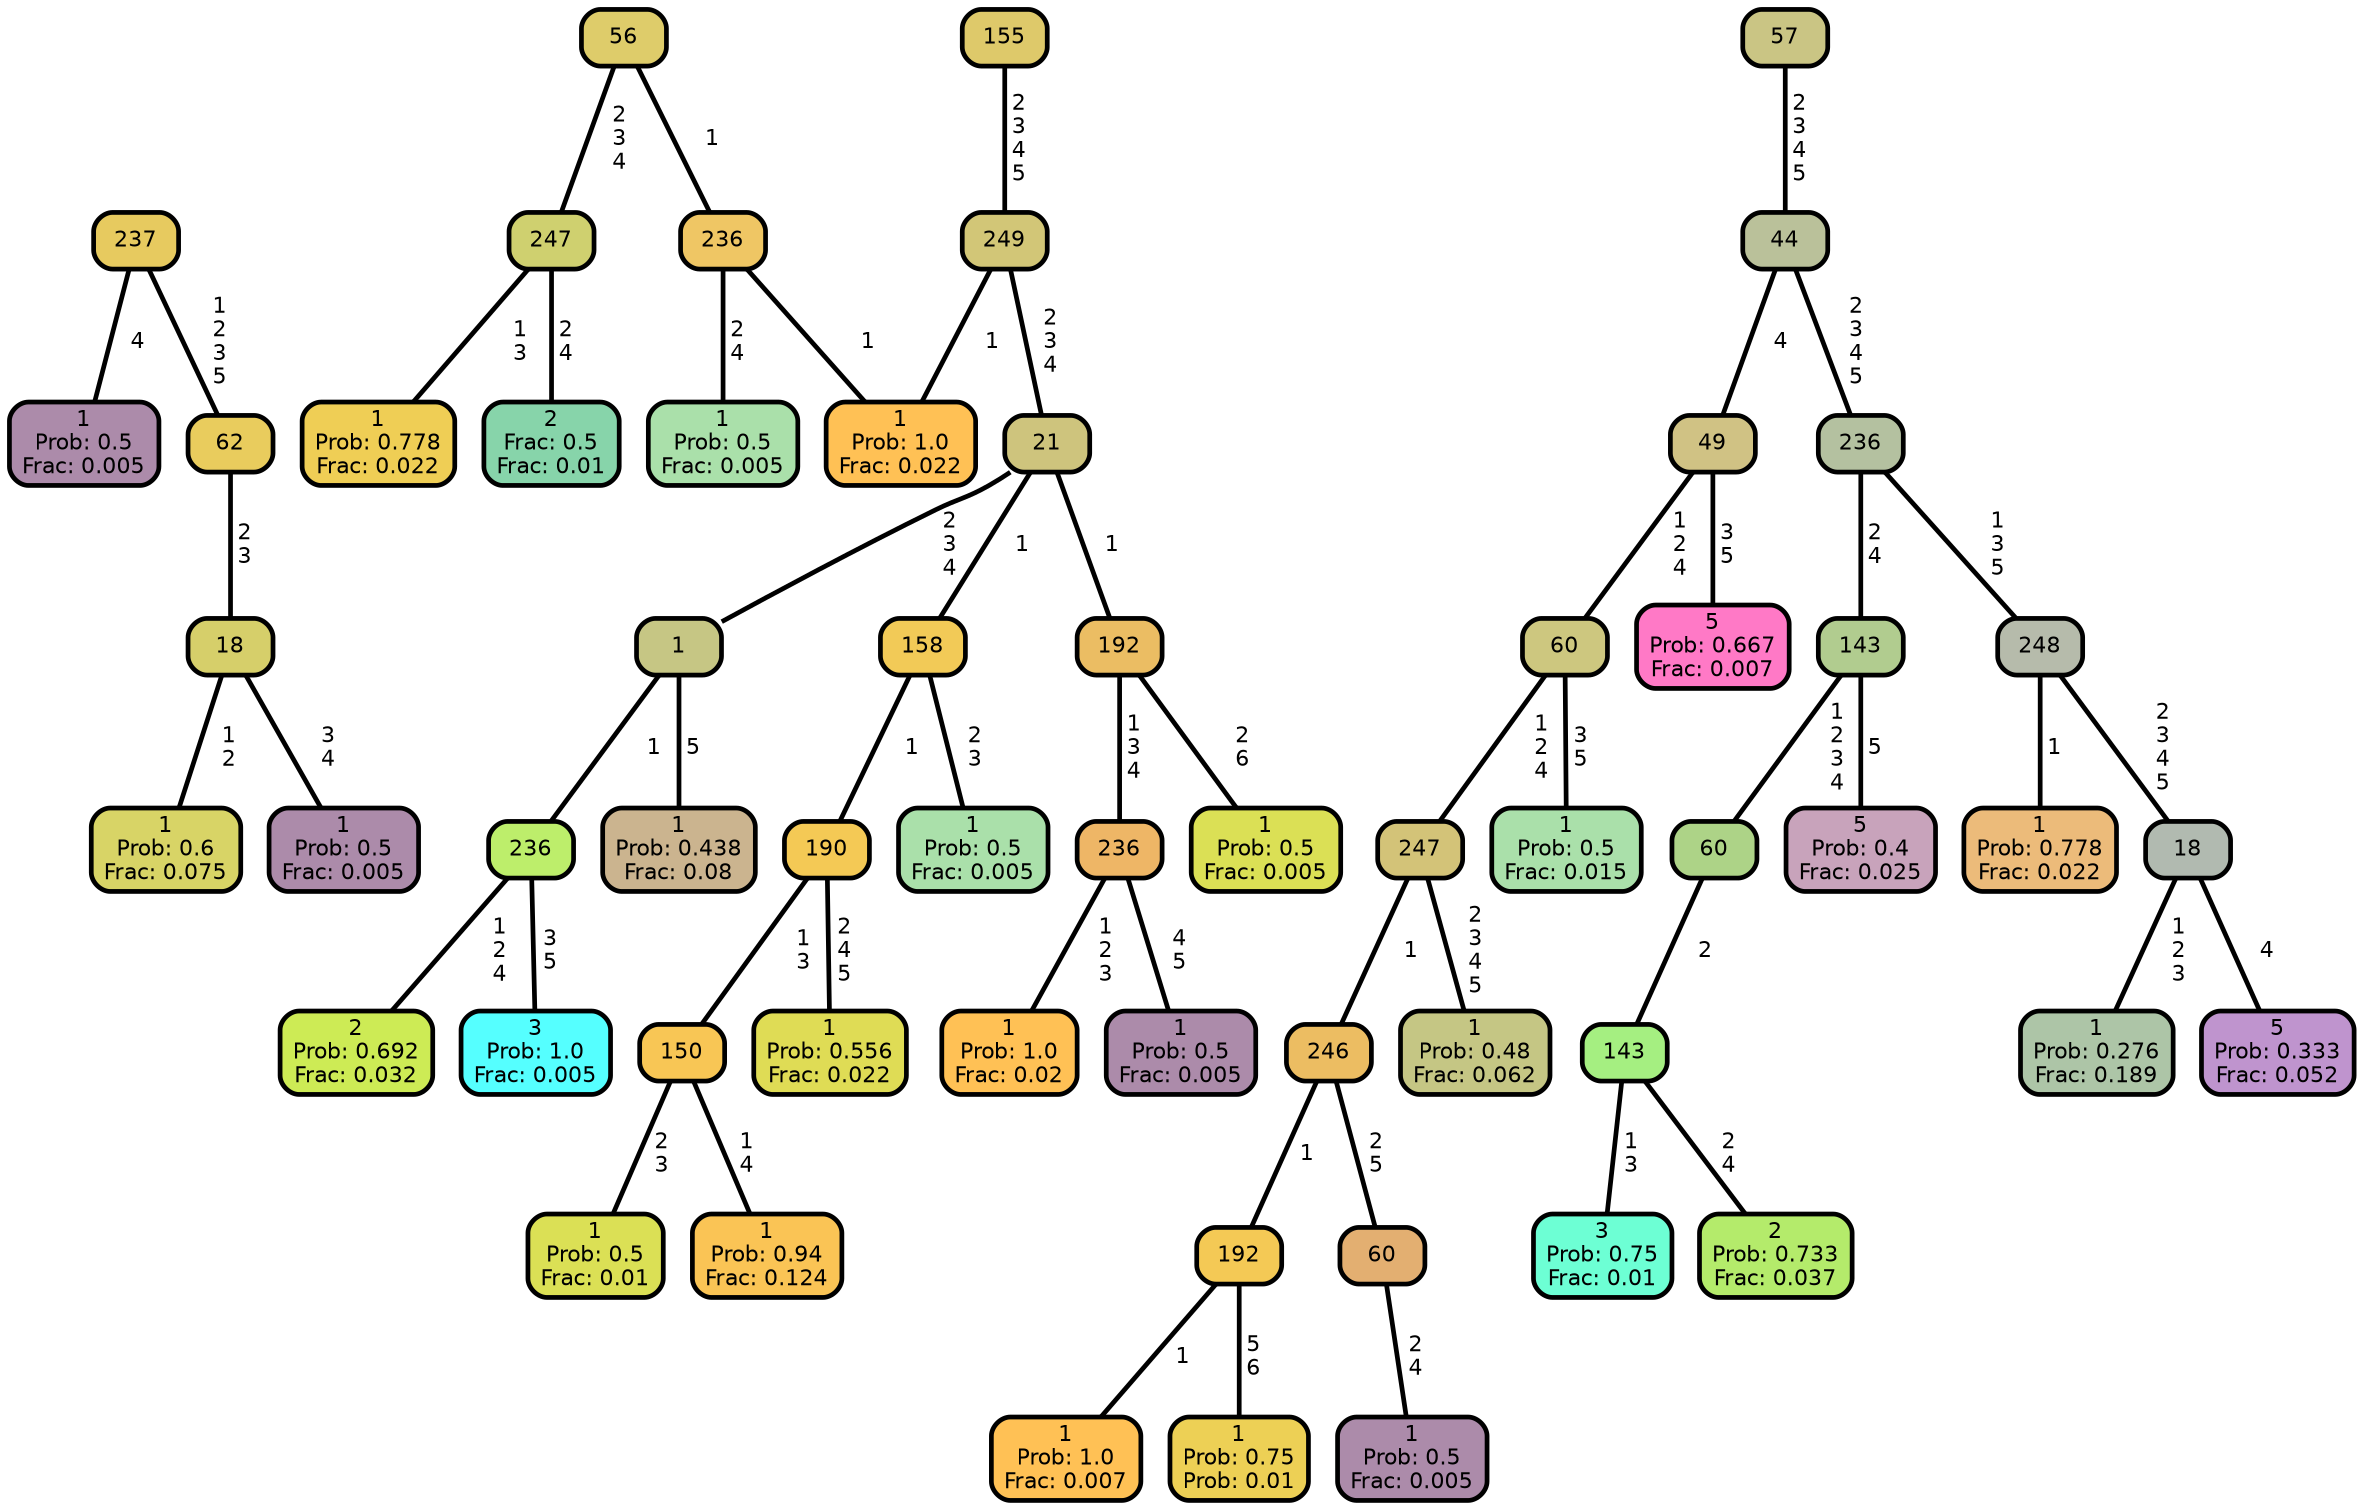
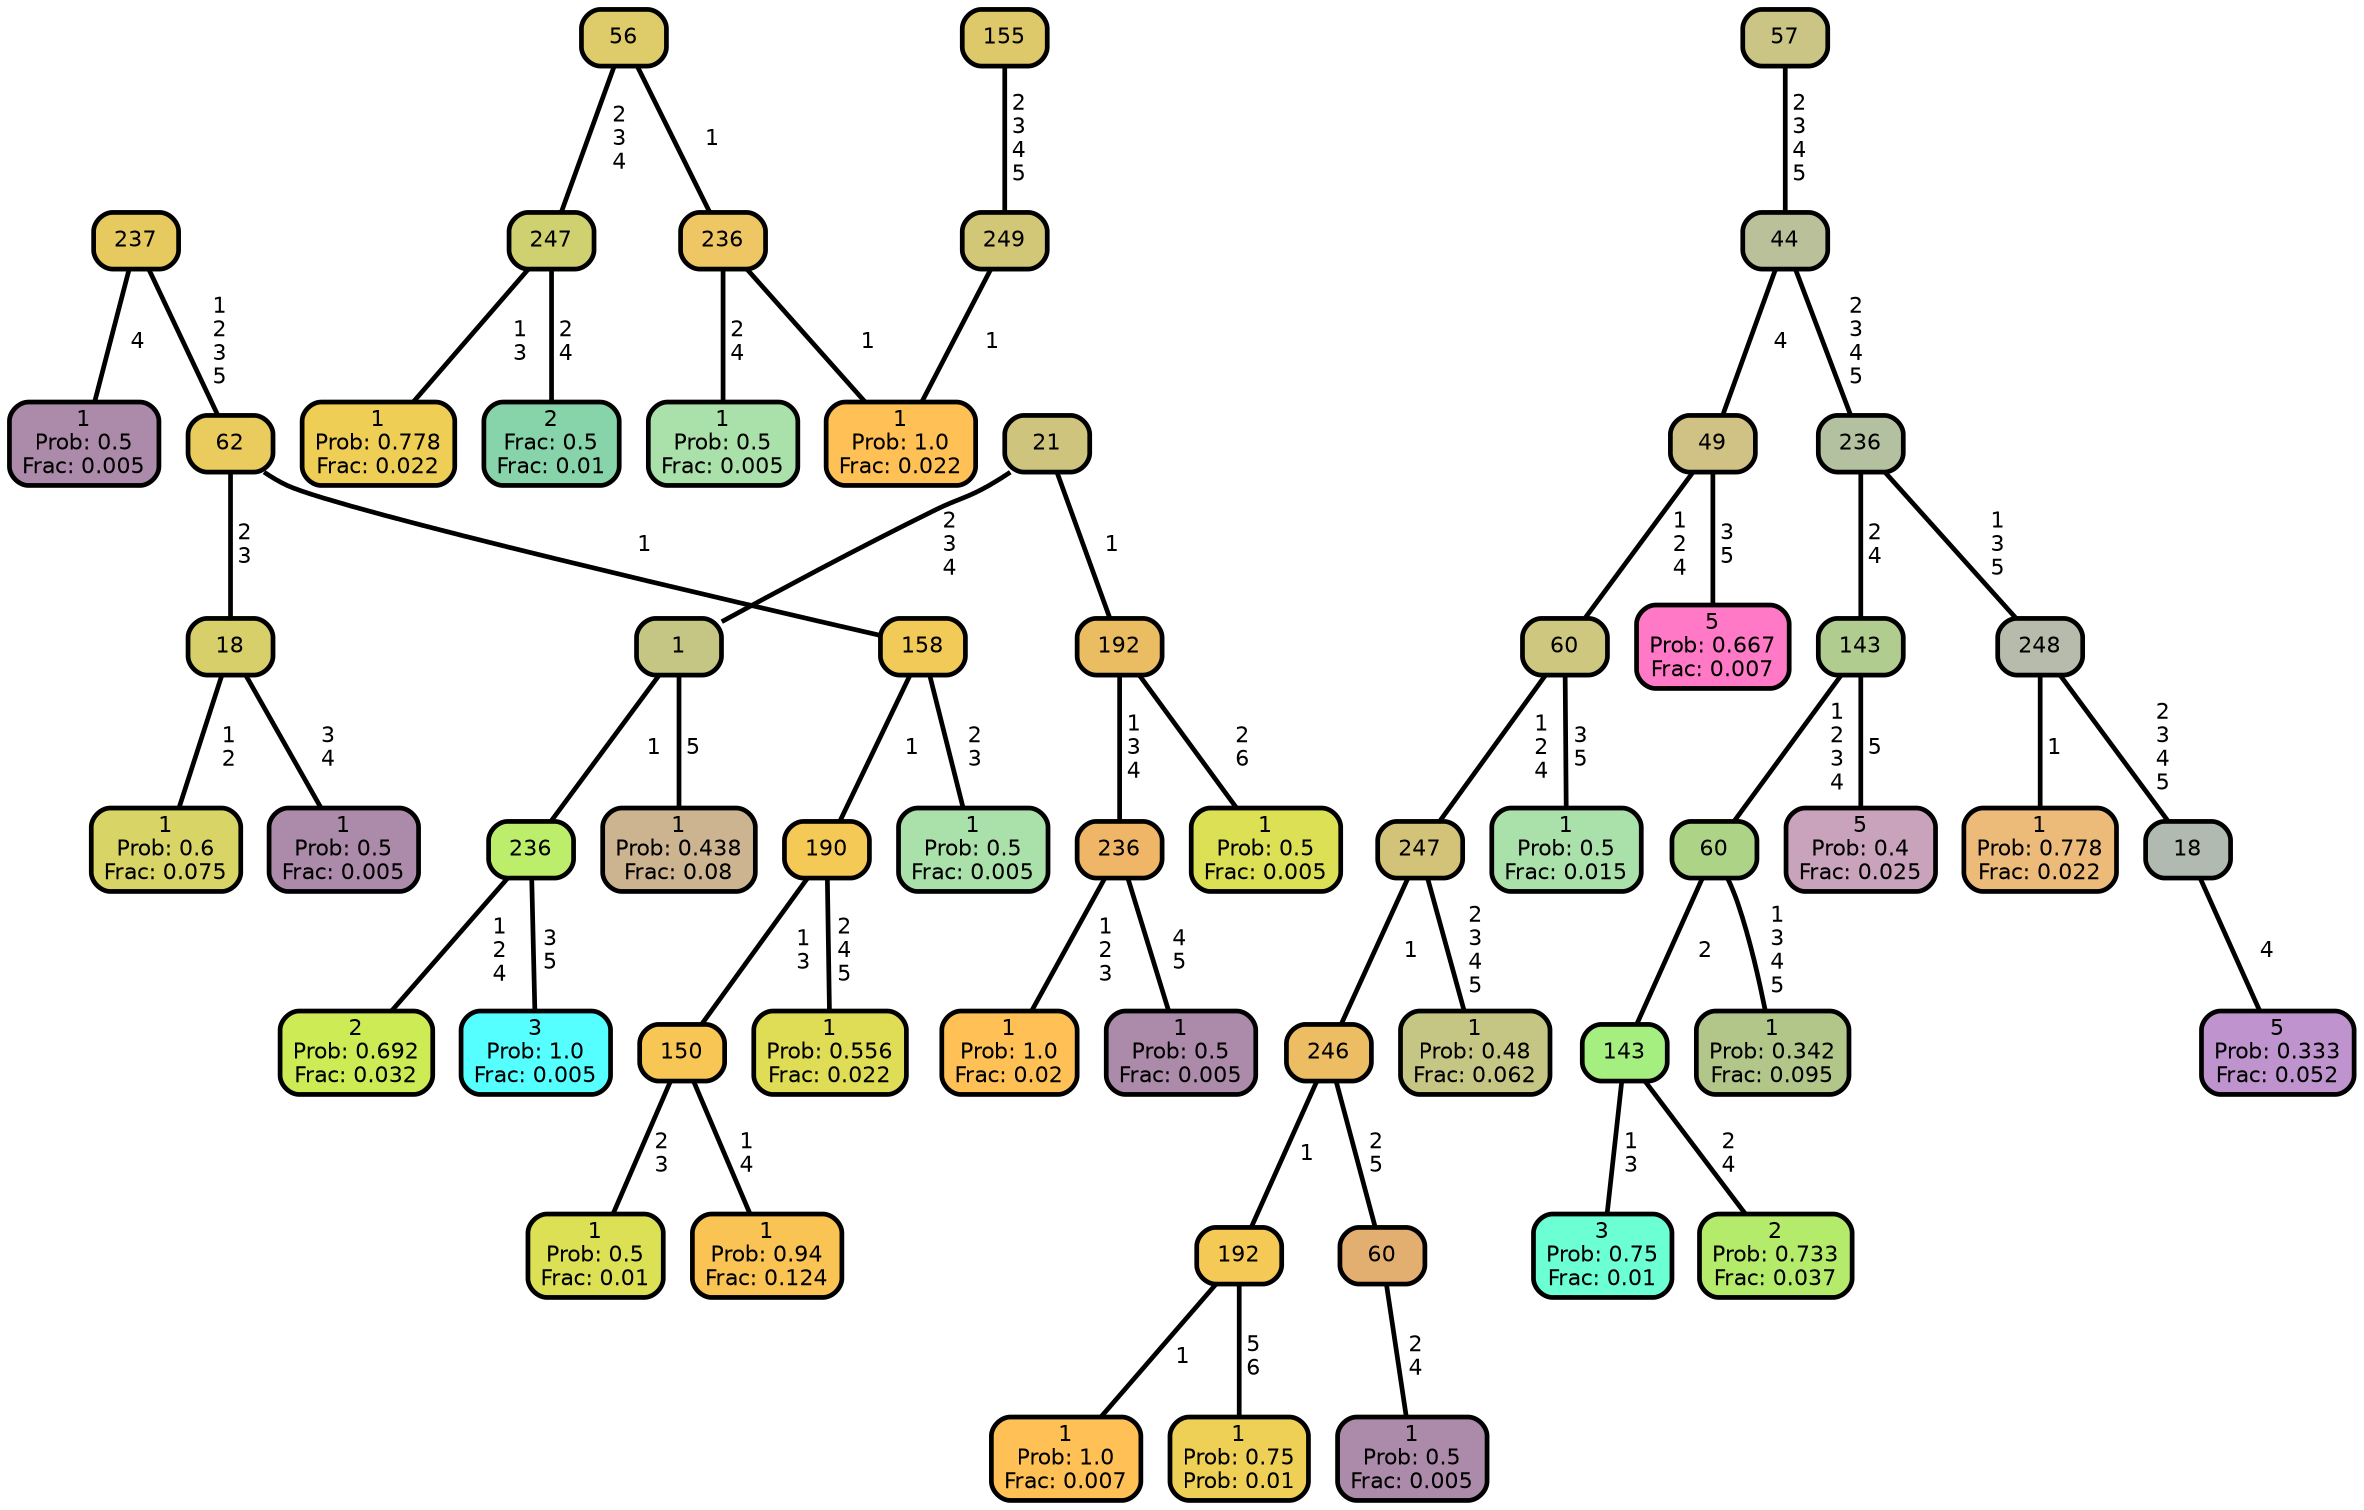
(1026, 342) -> none
(985, 545) -> (569, 562)
none -> (1773, 1053)
(2097, 1053) -> none
